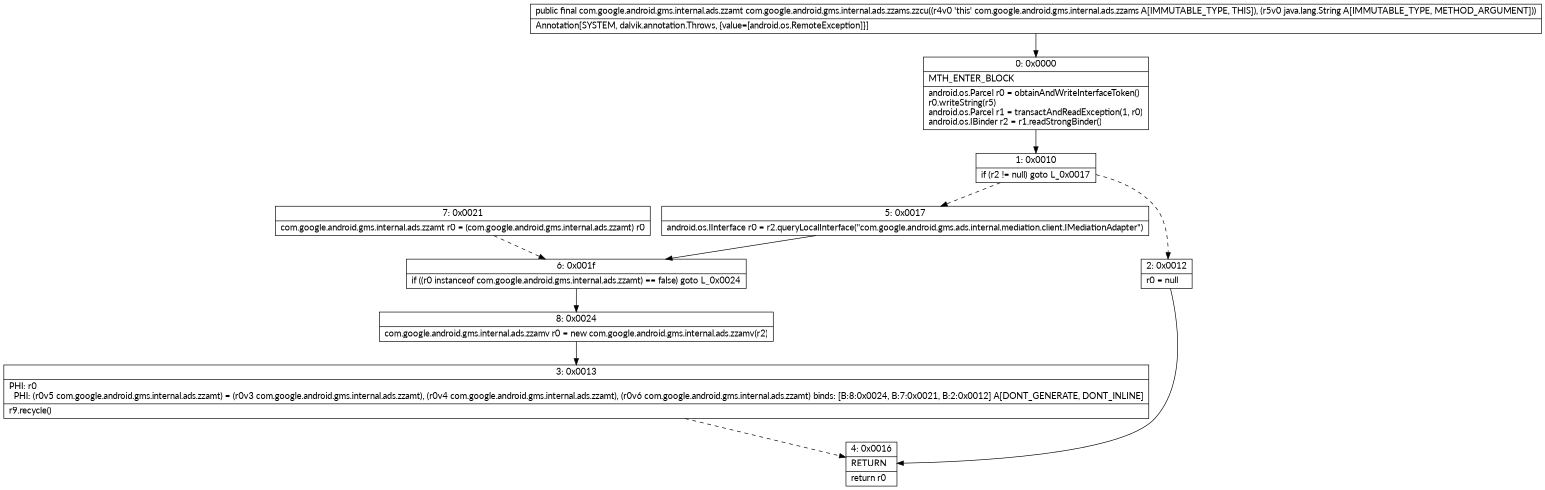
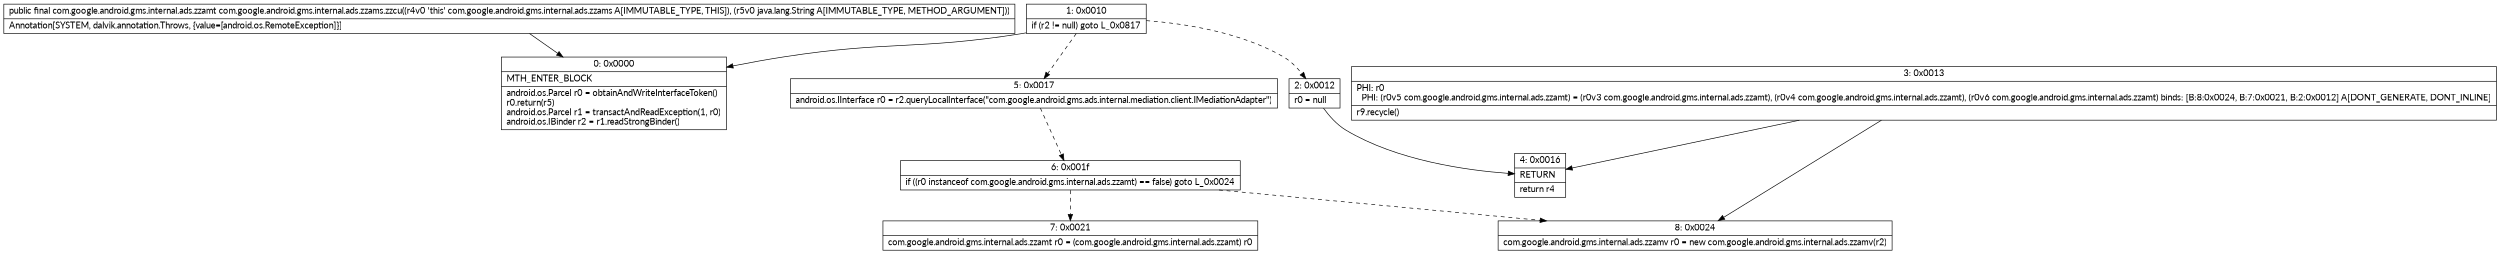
(962, 103) -> (531, 103)
(1036, 138) -> (879, 47)
(1036, 175) -> (1086, 26)
(517, 246) -> (1070, 202)
(744, 247) -> (1051, 131)
(576, 297) -> (1380, 205)
(576, 350) -> (1803, 169)
(762, 437) -> (1686, 144)
(869, 478) -> (1537, 190)
